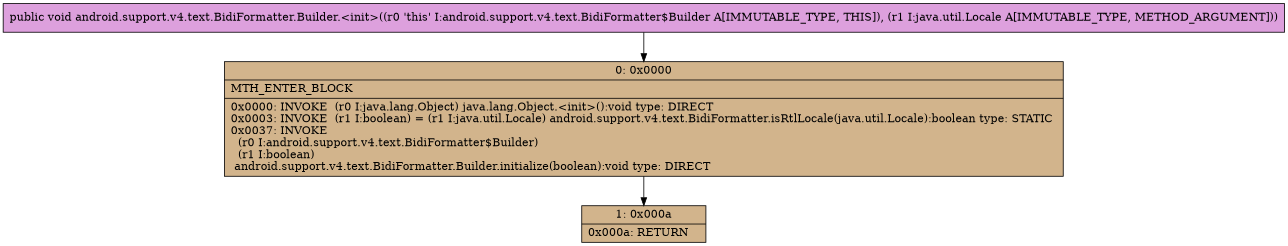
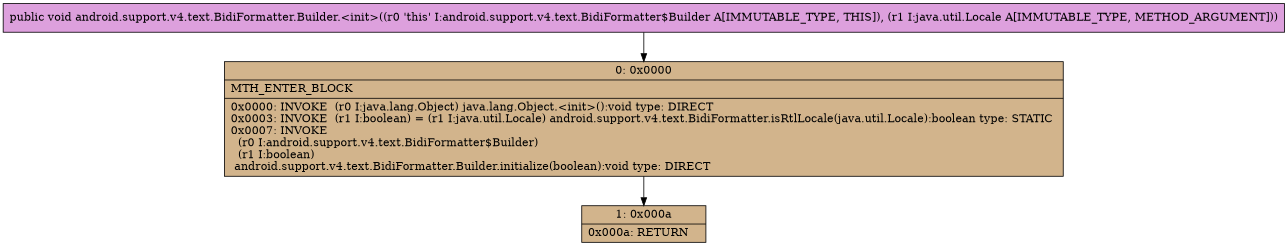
(283, 131) -> (283, 131)
